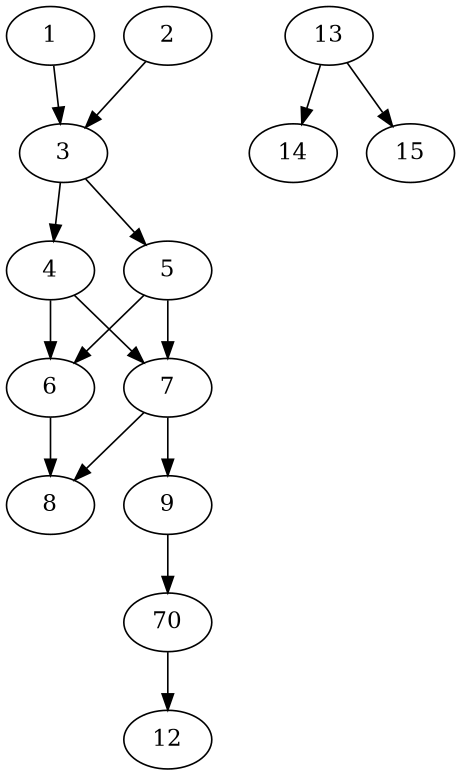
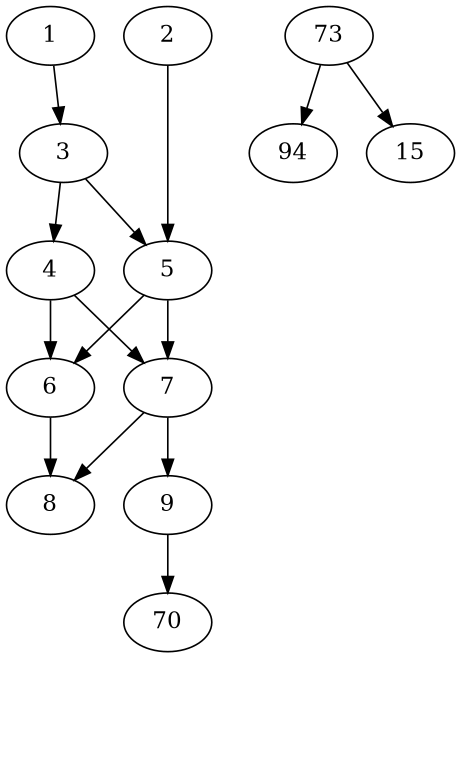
(329, 36) -> (329, 36)
(121, 88) -> (168, 145)
(293, 153) -> (293, 153)
(168, 740) -> none
